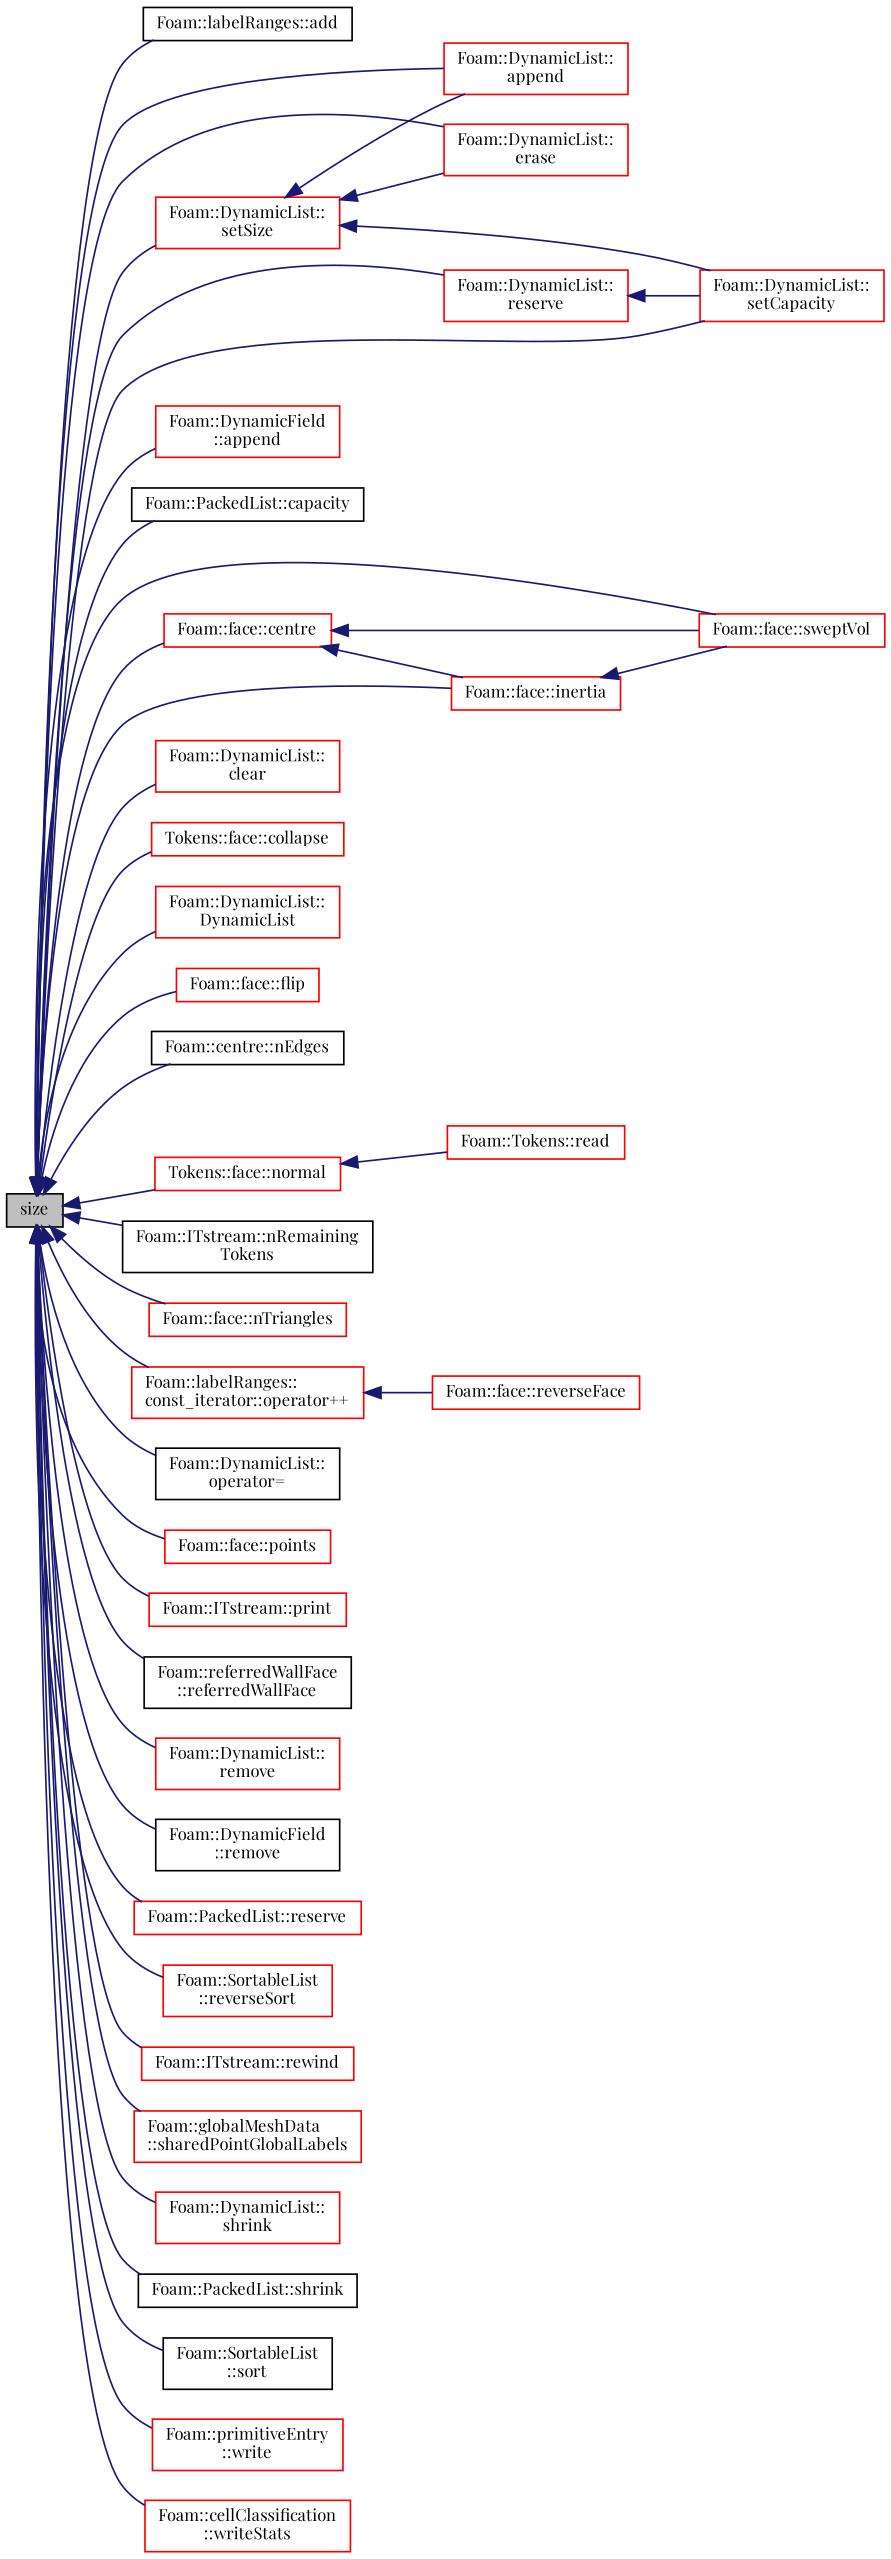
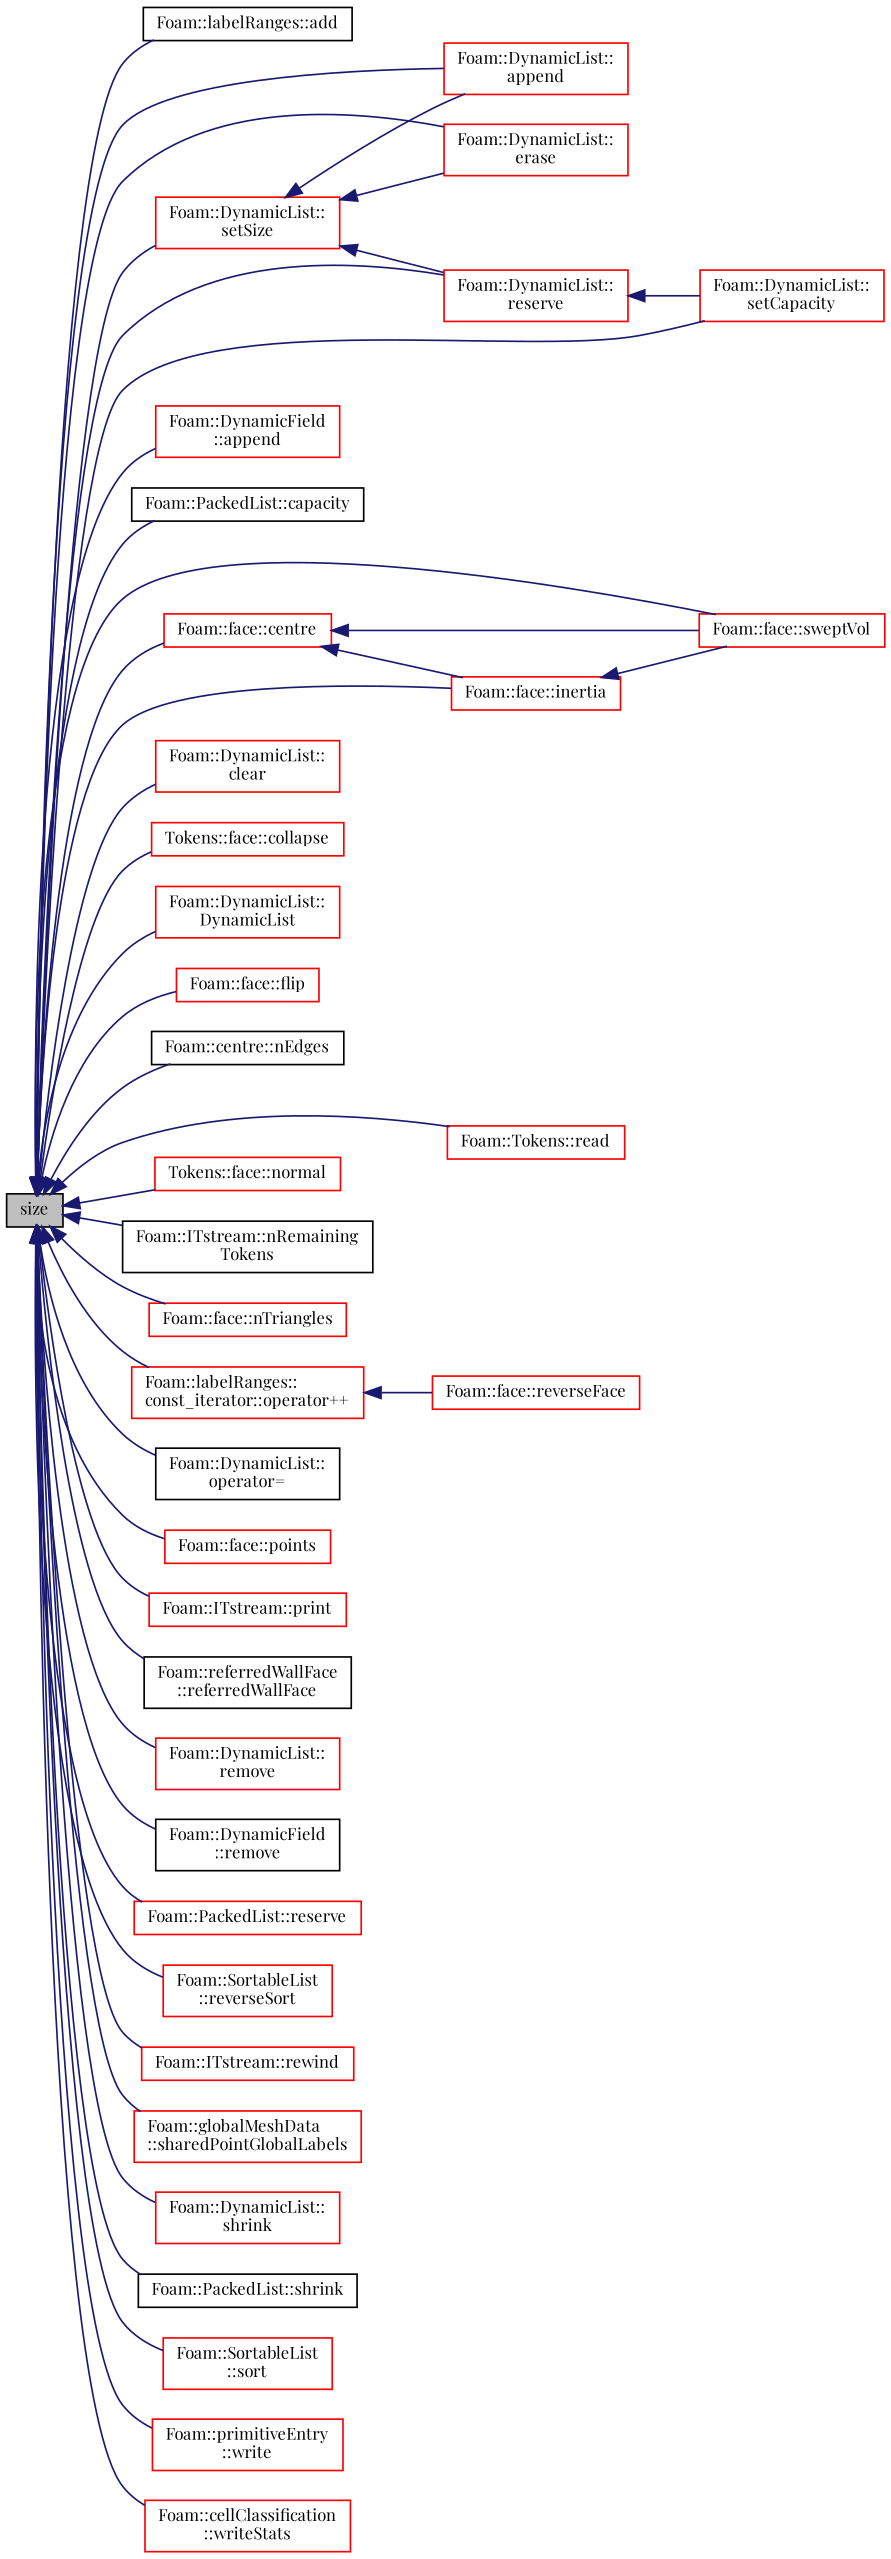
(535, 240) -> (385, 258)
(403, 1157) -> (249, 1118)
(248, 2364) -> (248, 2364)
